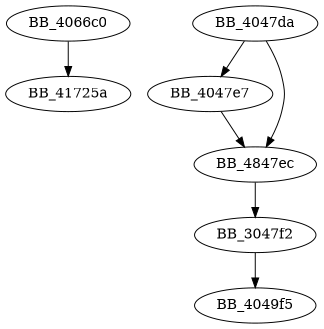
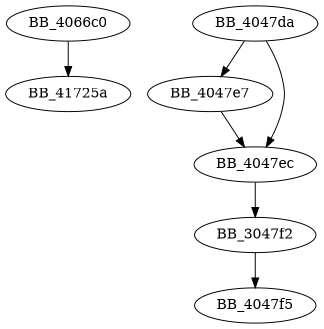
(255, 164) -> (255, 164)
(255, 306) -> (255, 306)
